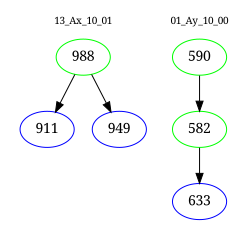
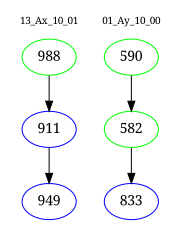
(99, 89) -> (49, 161)
(200, 202) -> (131, 202)
